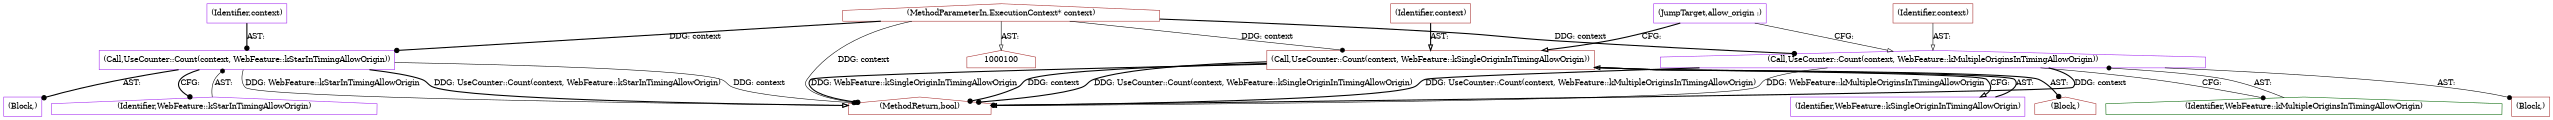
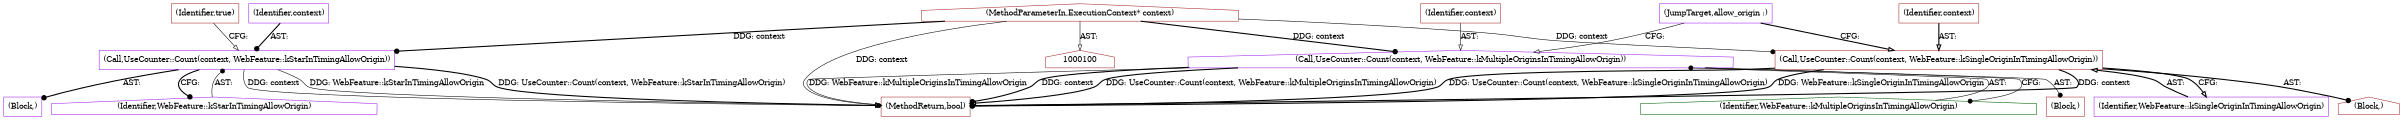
none -> (205, 13)
(830, 56) -> (862, 49)
(920, 107) -> (926, 107)
